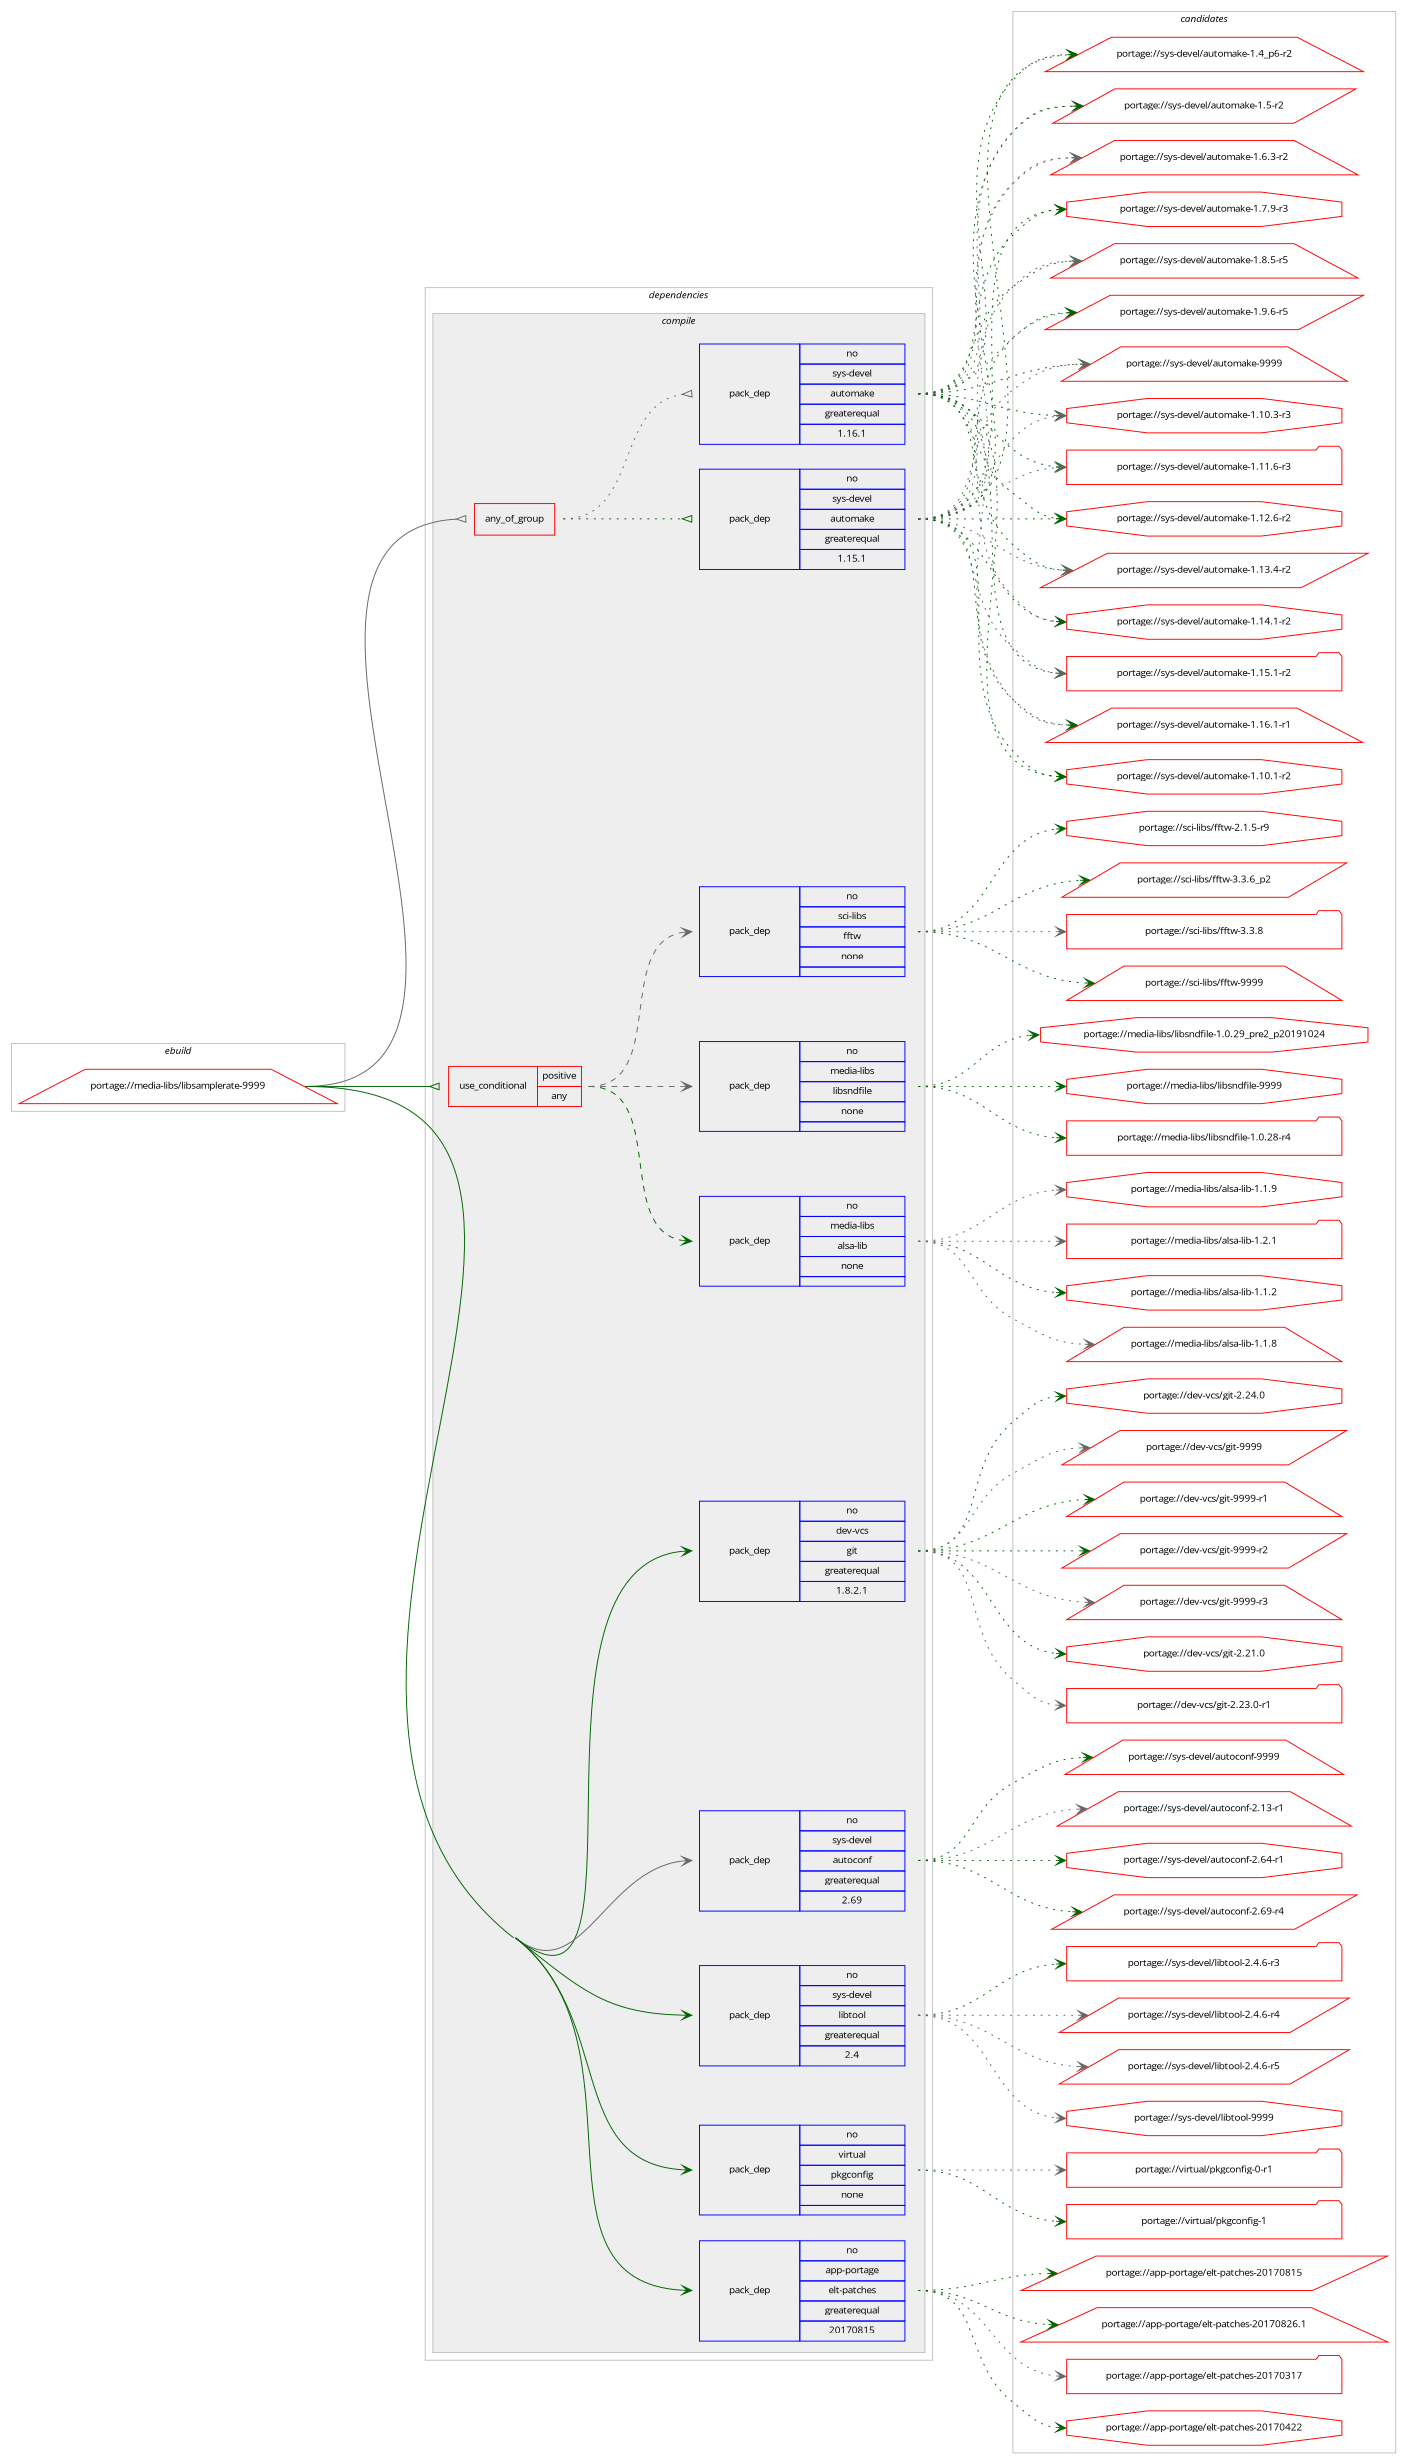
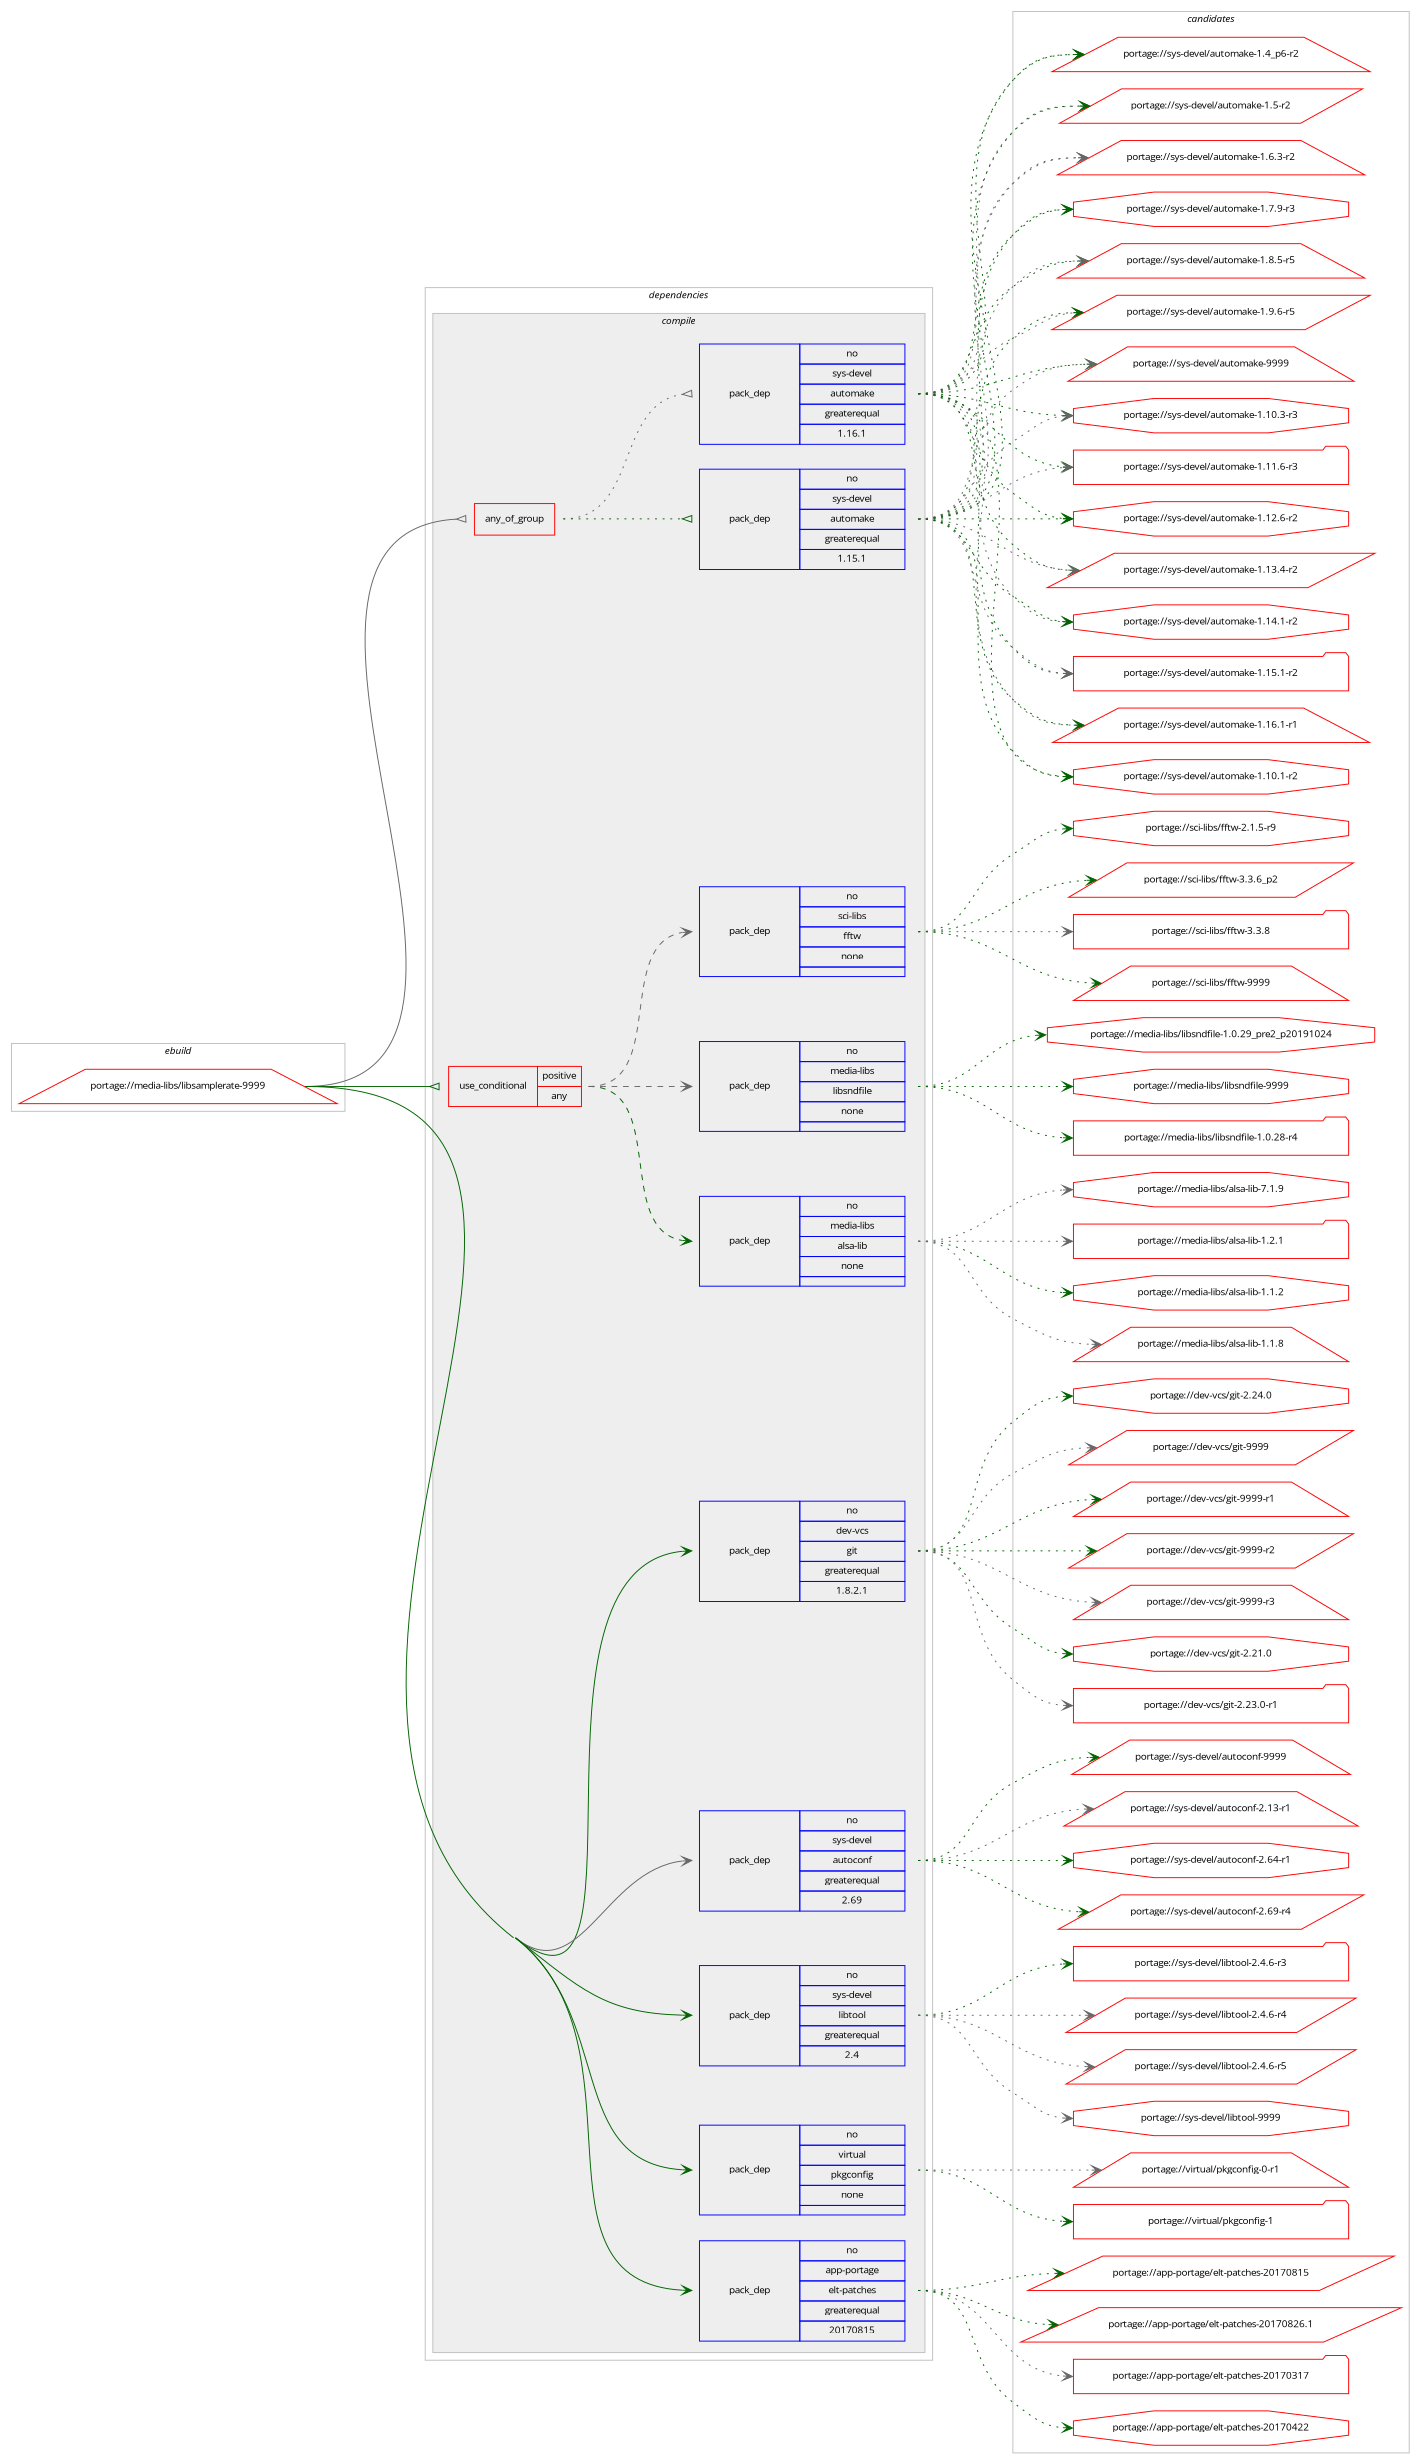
(1204, 1190) -> (1211, 1190)
(1204, 2170) -> (1211, 2170)
(1204, 2325) -> (1211, 2325)
